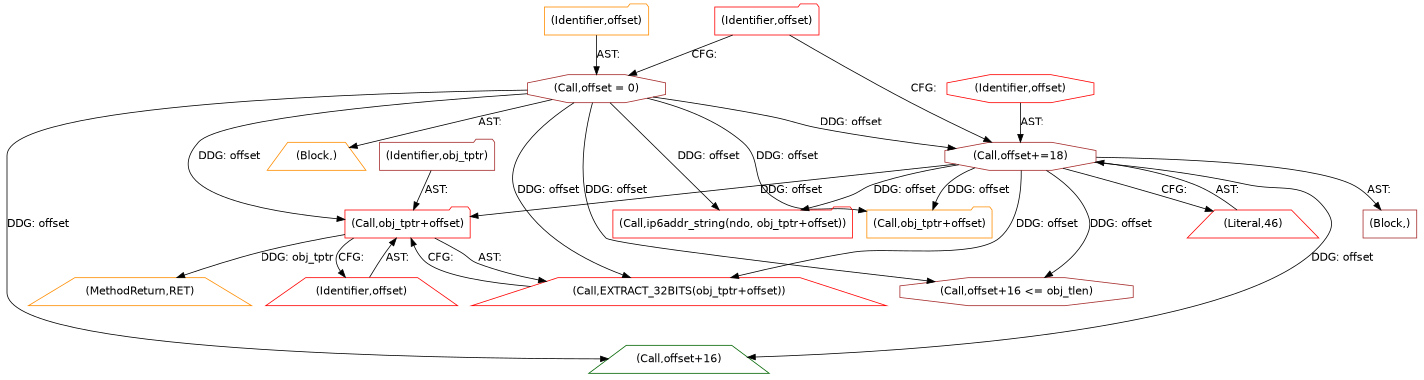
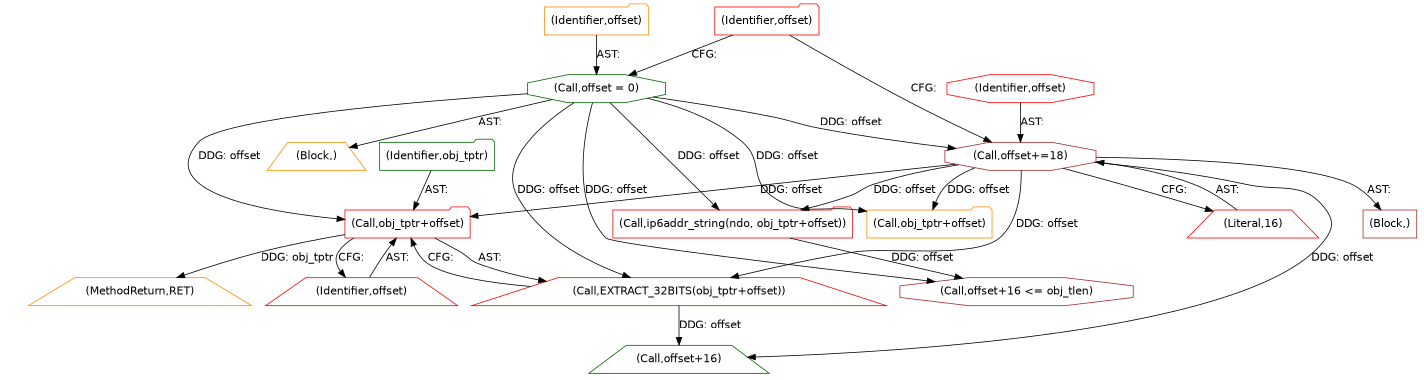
(597, 89) -> (597, 89)
(437, 156) -> (437, 156)
(1090, 221) -> (872, 257)
(1253, 224) -> (1253, 224)
(7, 261) -> (679, 322)
